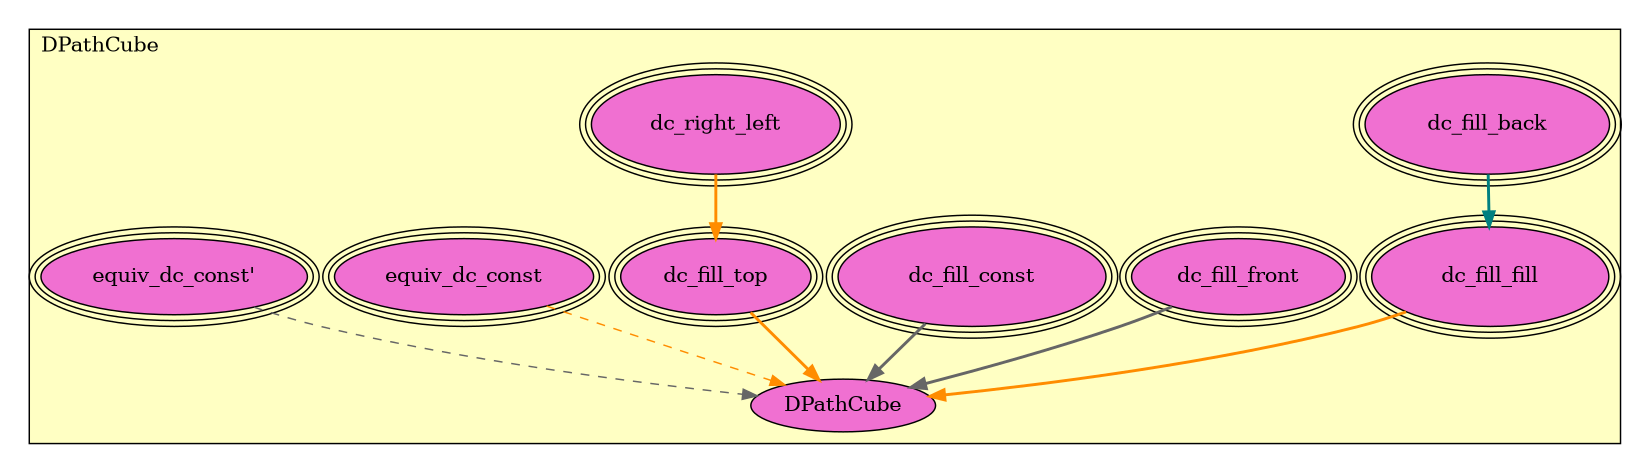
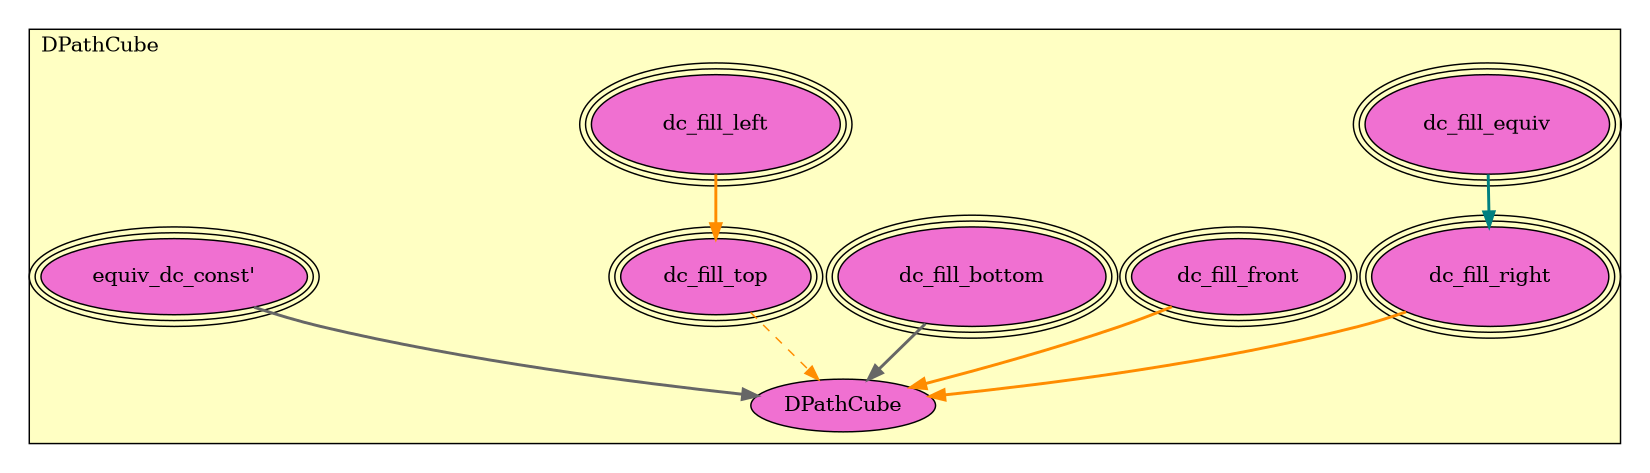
(716, 124) -> (716, 124)
(1487, 124) -> (1487, 124)
(464, 277) -> none
(972, 277) -> (972, 277)
(1490, 277) -> (1490, 277)
(779, 341) -> (779, 341)
(1050, 349) -> (1050, 349)
(496, 361) -> (496, 361)
